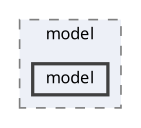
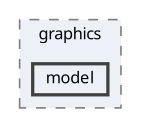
(70, 35) -> (70, 35)
